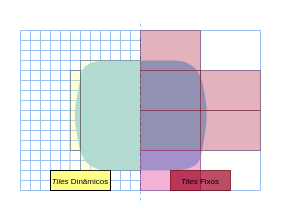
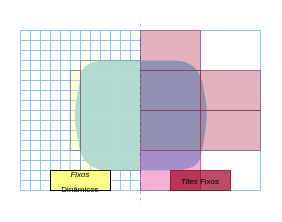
(81, 181) -> (81, 181)
